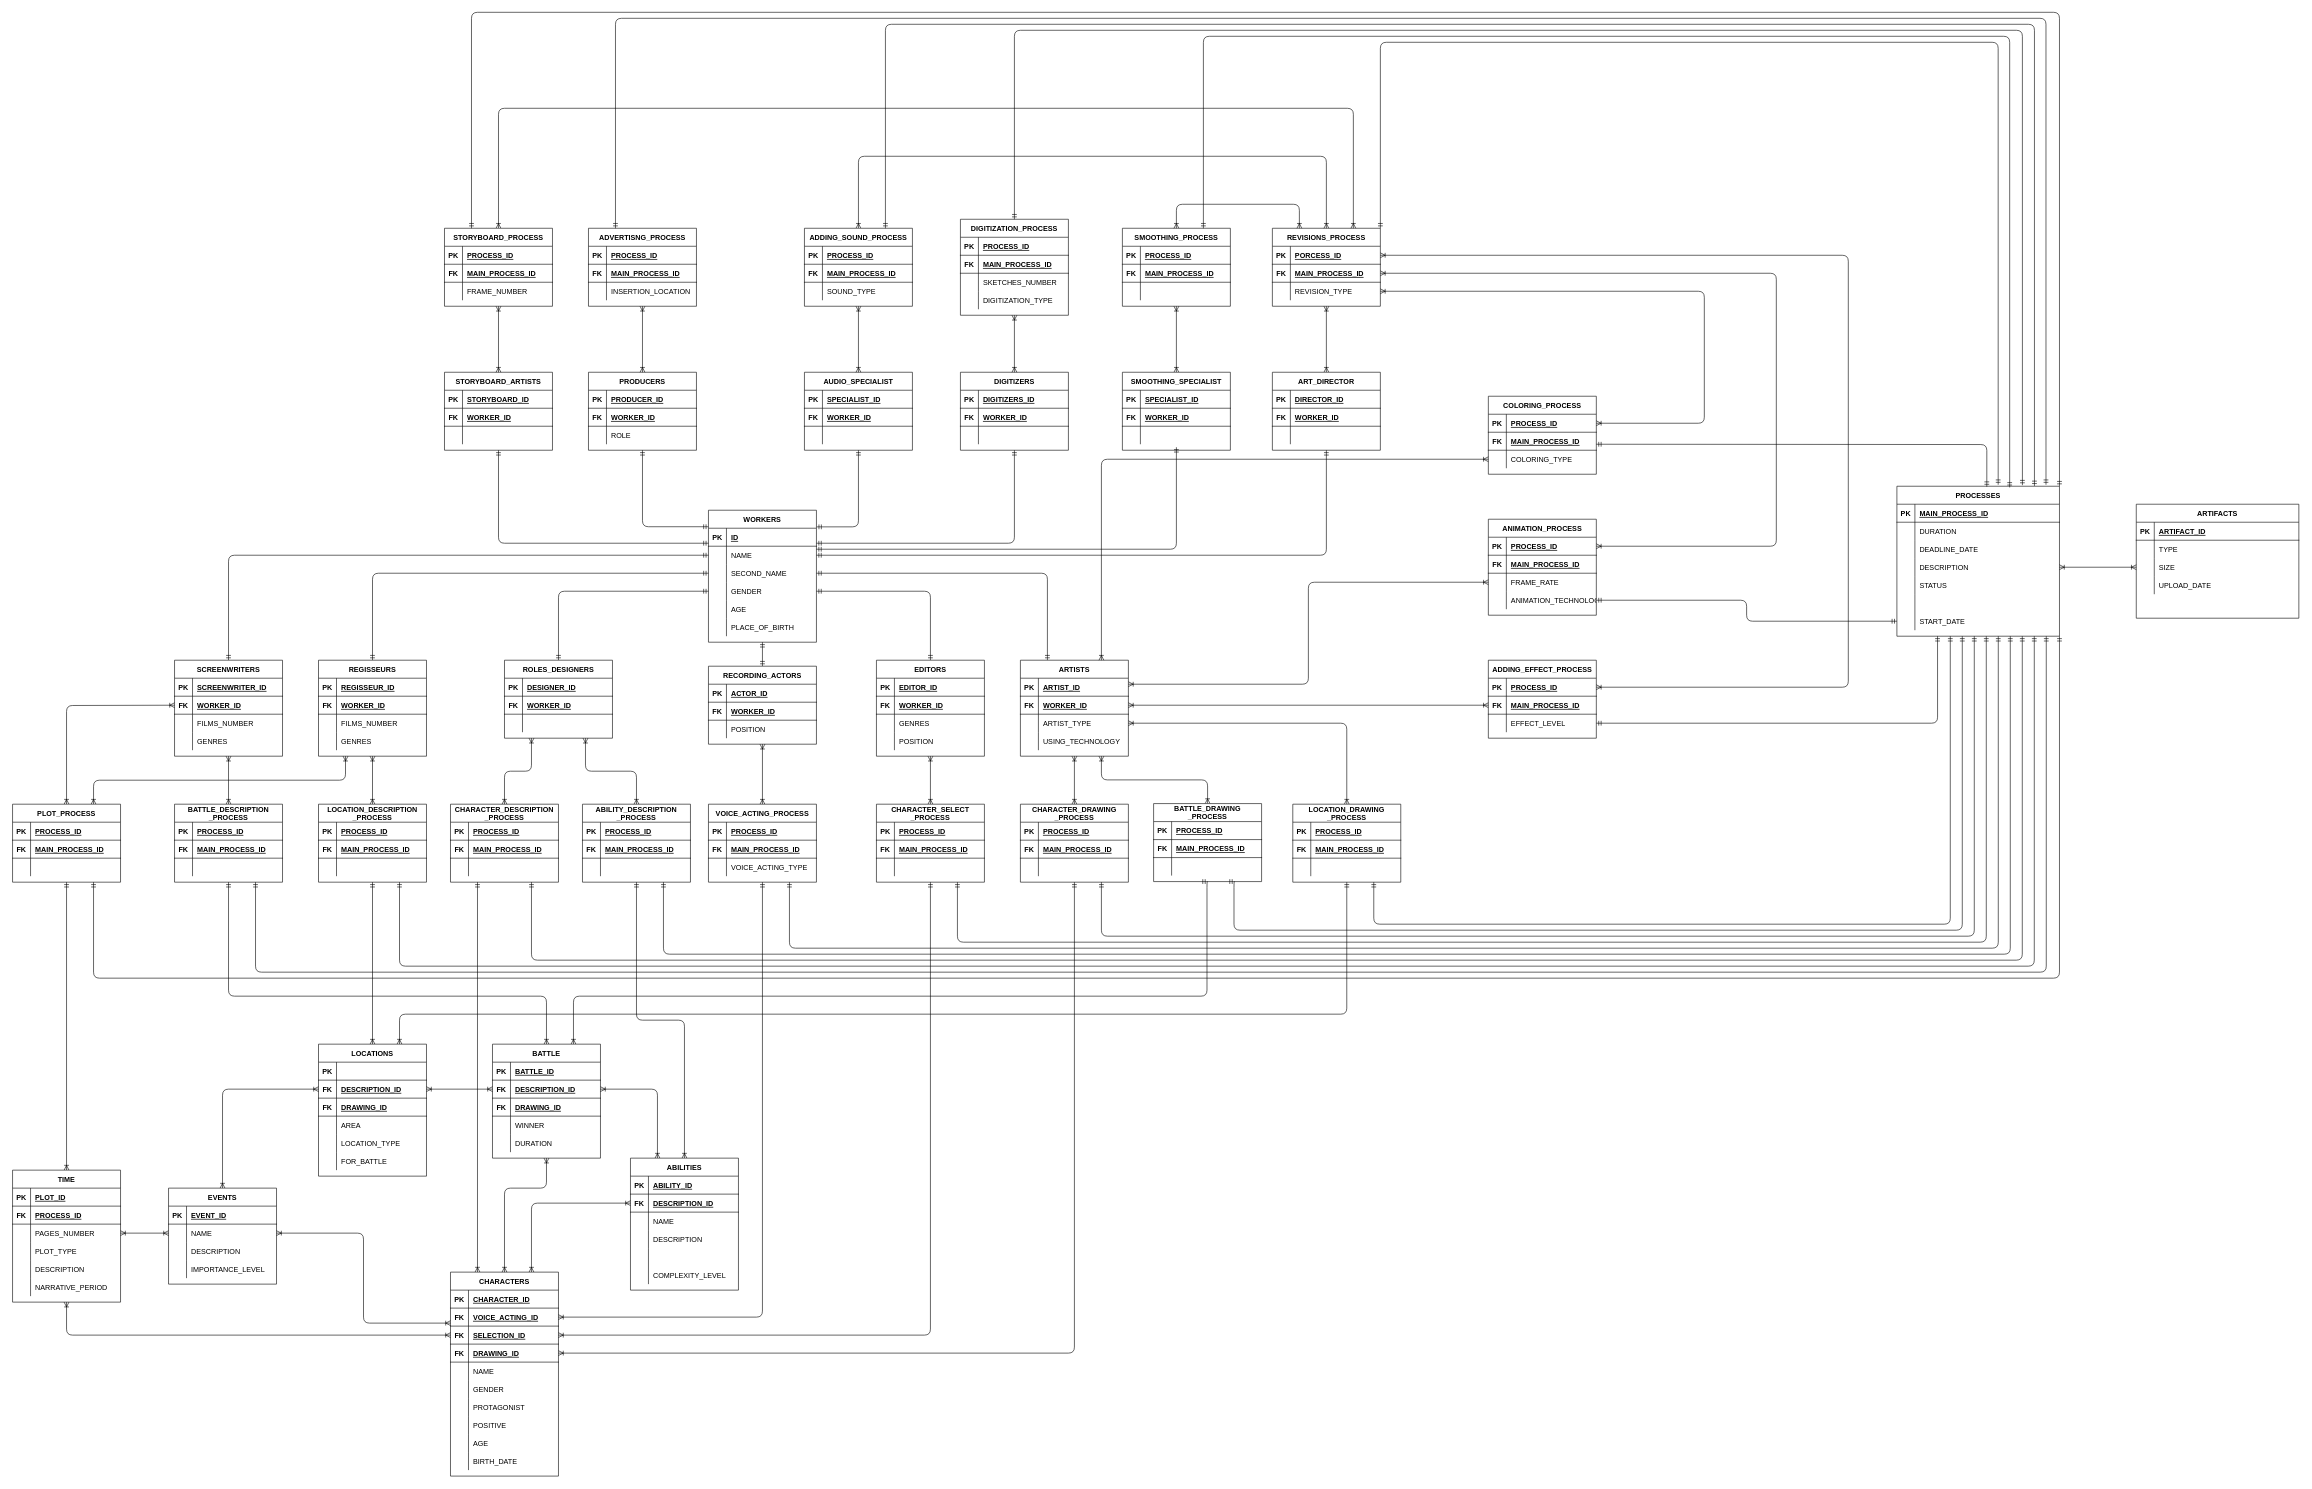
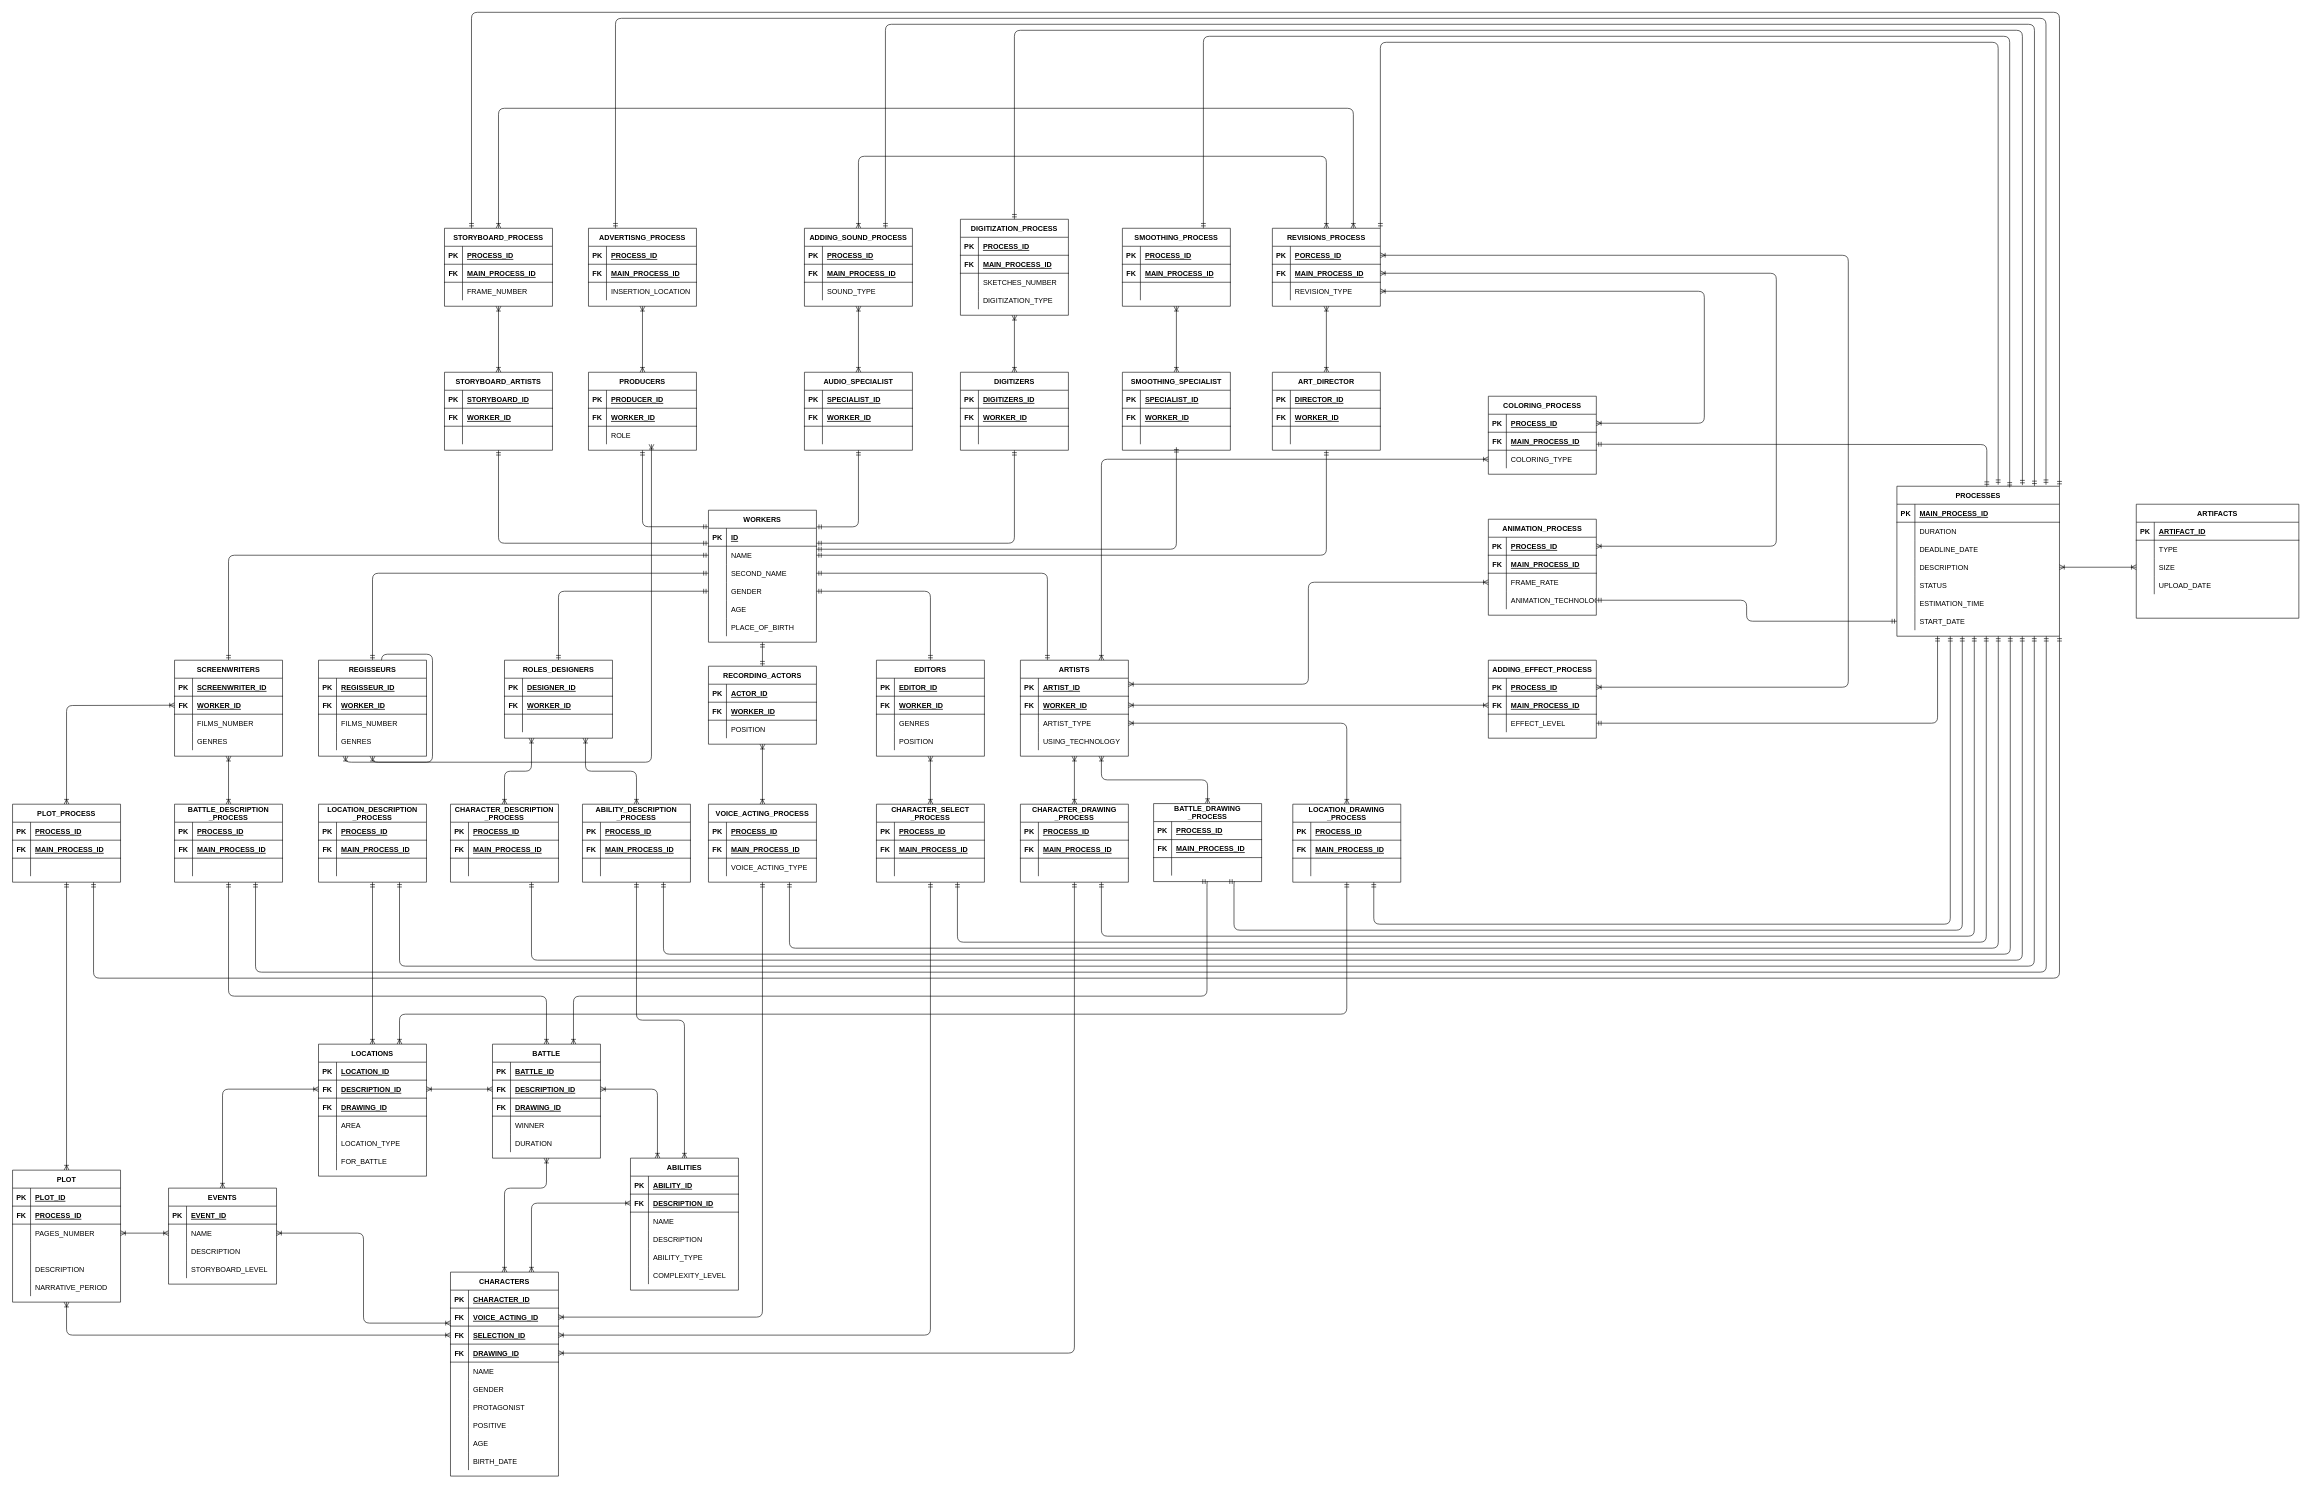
(1237, 204) -> none
none -> (1987, 603)
(372, 781) -> (651, 606)
(93, 789) -> (432, 680)
none -> (381, 1071)
(477, 1078) -> none
(66, 1180) -> (66, 1180)
(75, 1251) -> none
none -> (693, 1257)
(223, 1270) -> (223, 1270)
